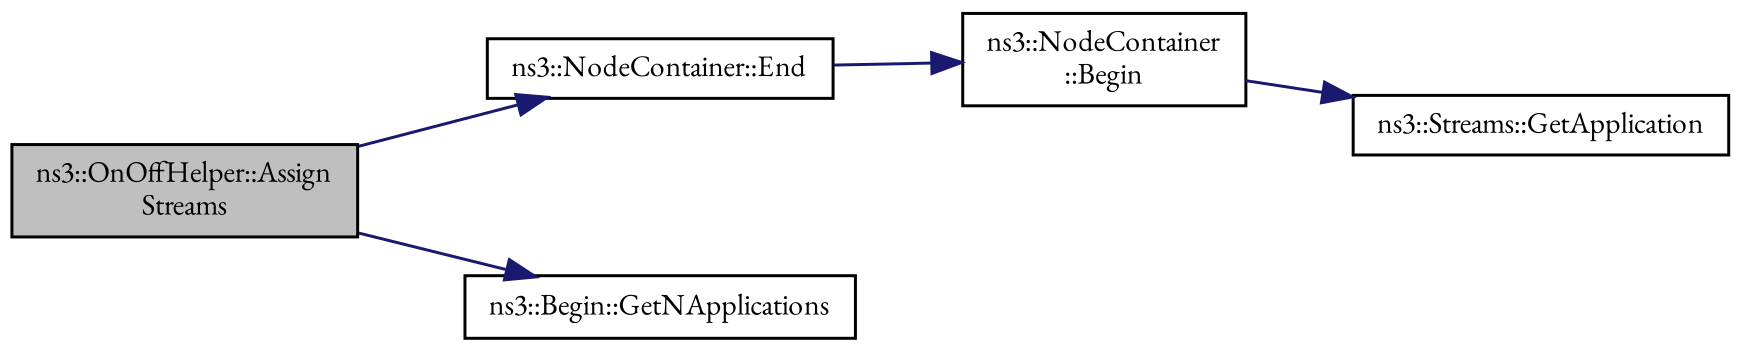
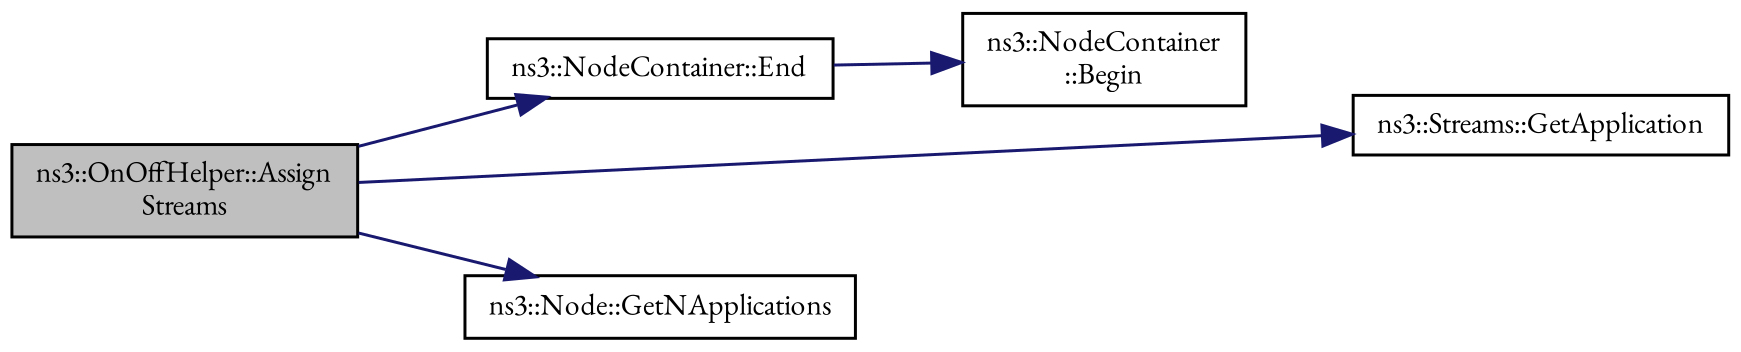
(1284, 87) -> (840, 159)
(660, 307) -> (660, 307)
